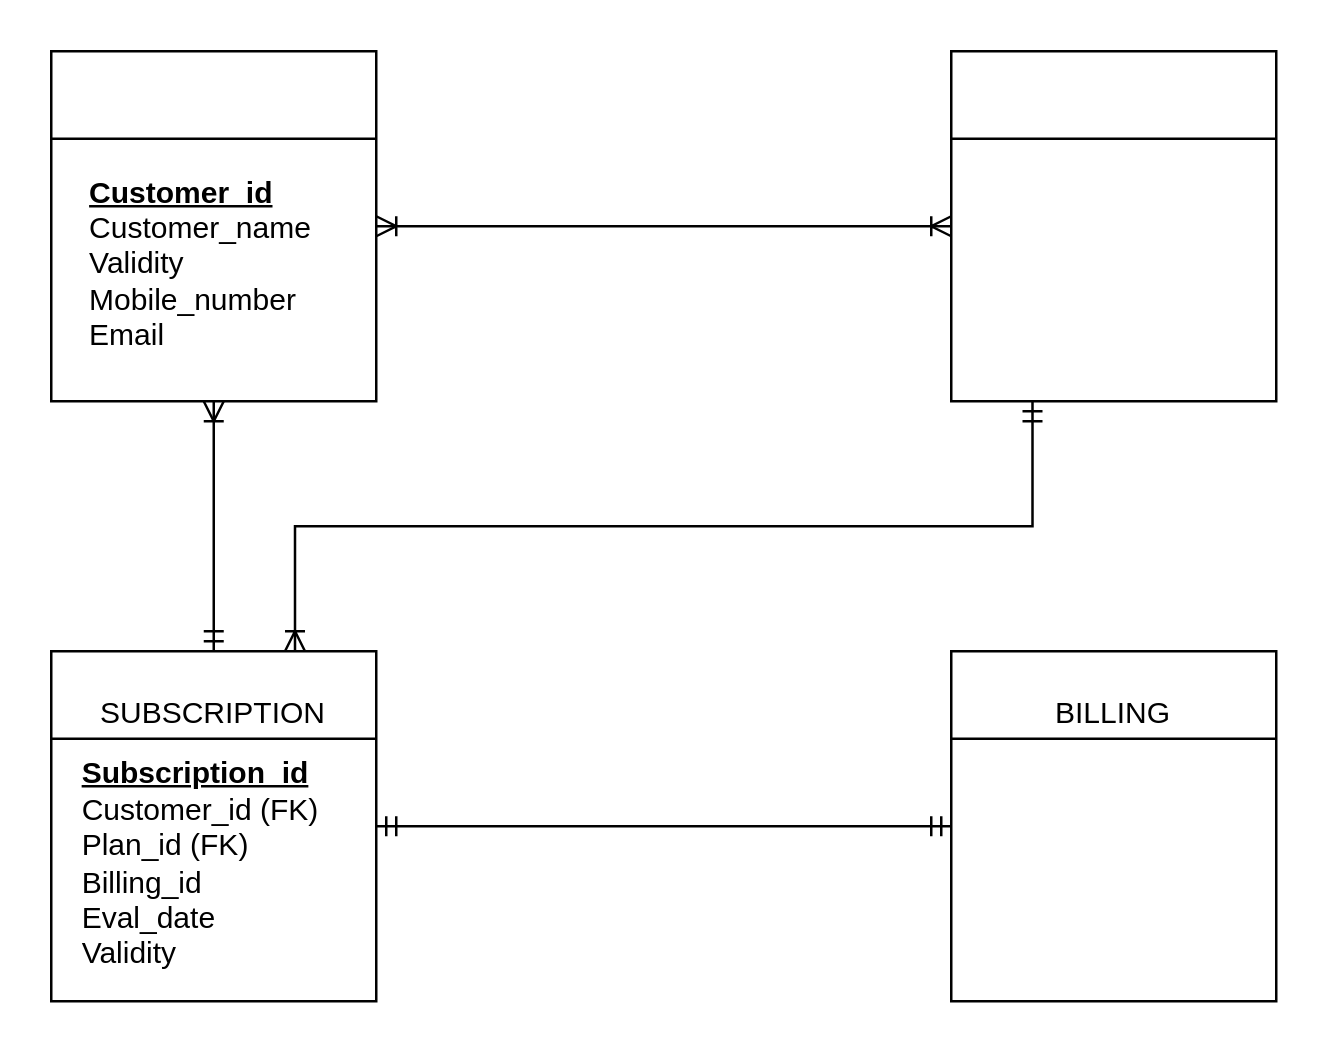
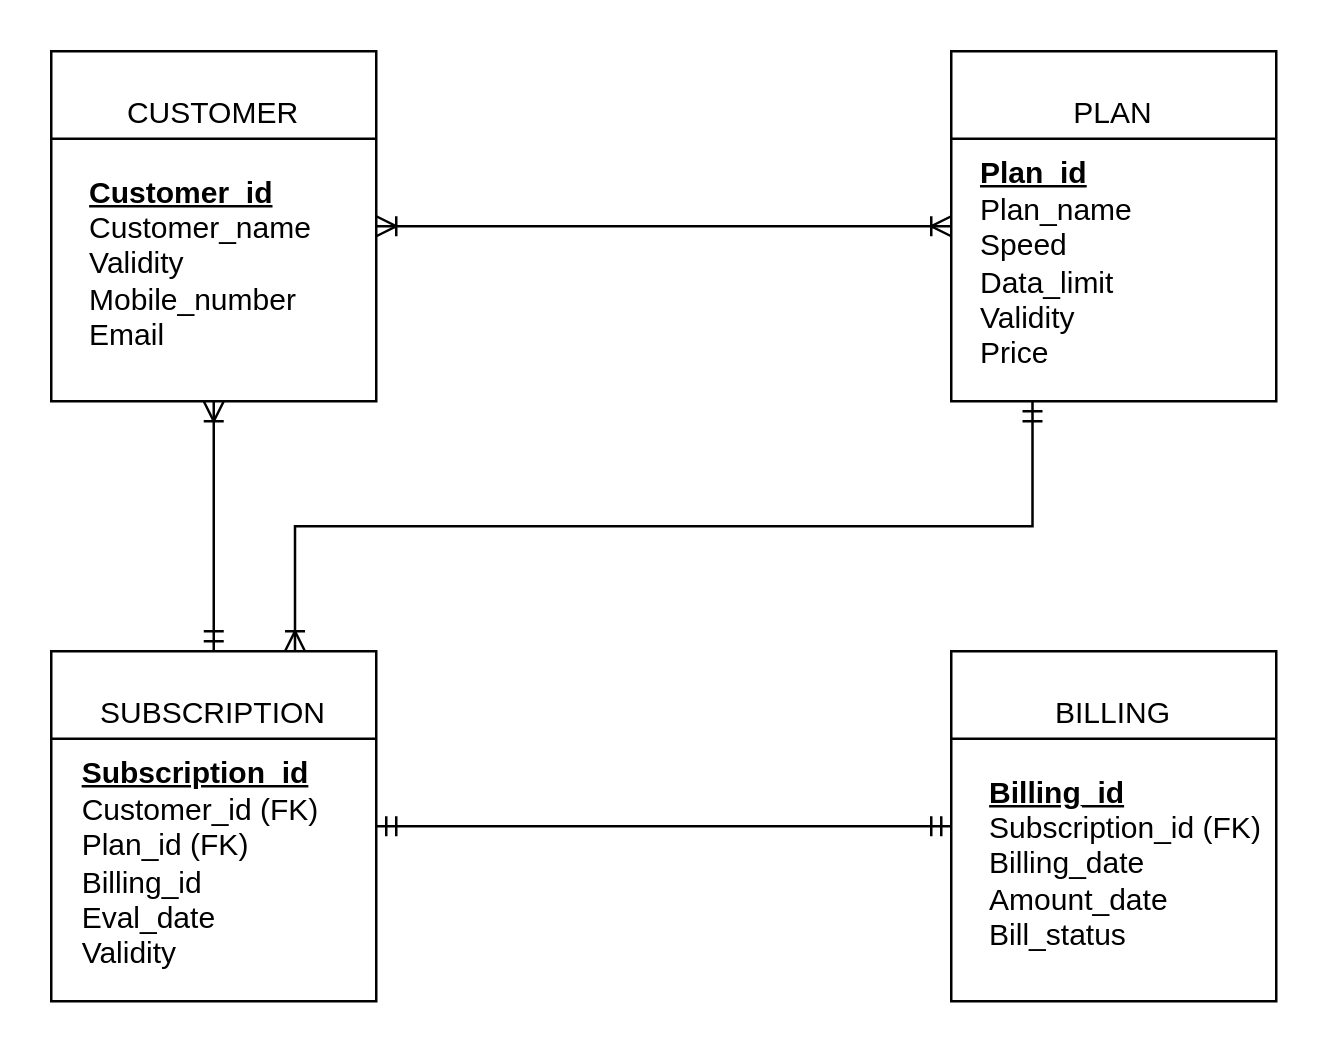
none -> (214, 114)
none -> (1114, 114)
none -> (1126, 264)
none -> (1126, 864)
